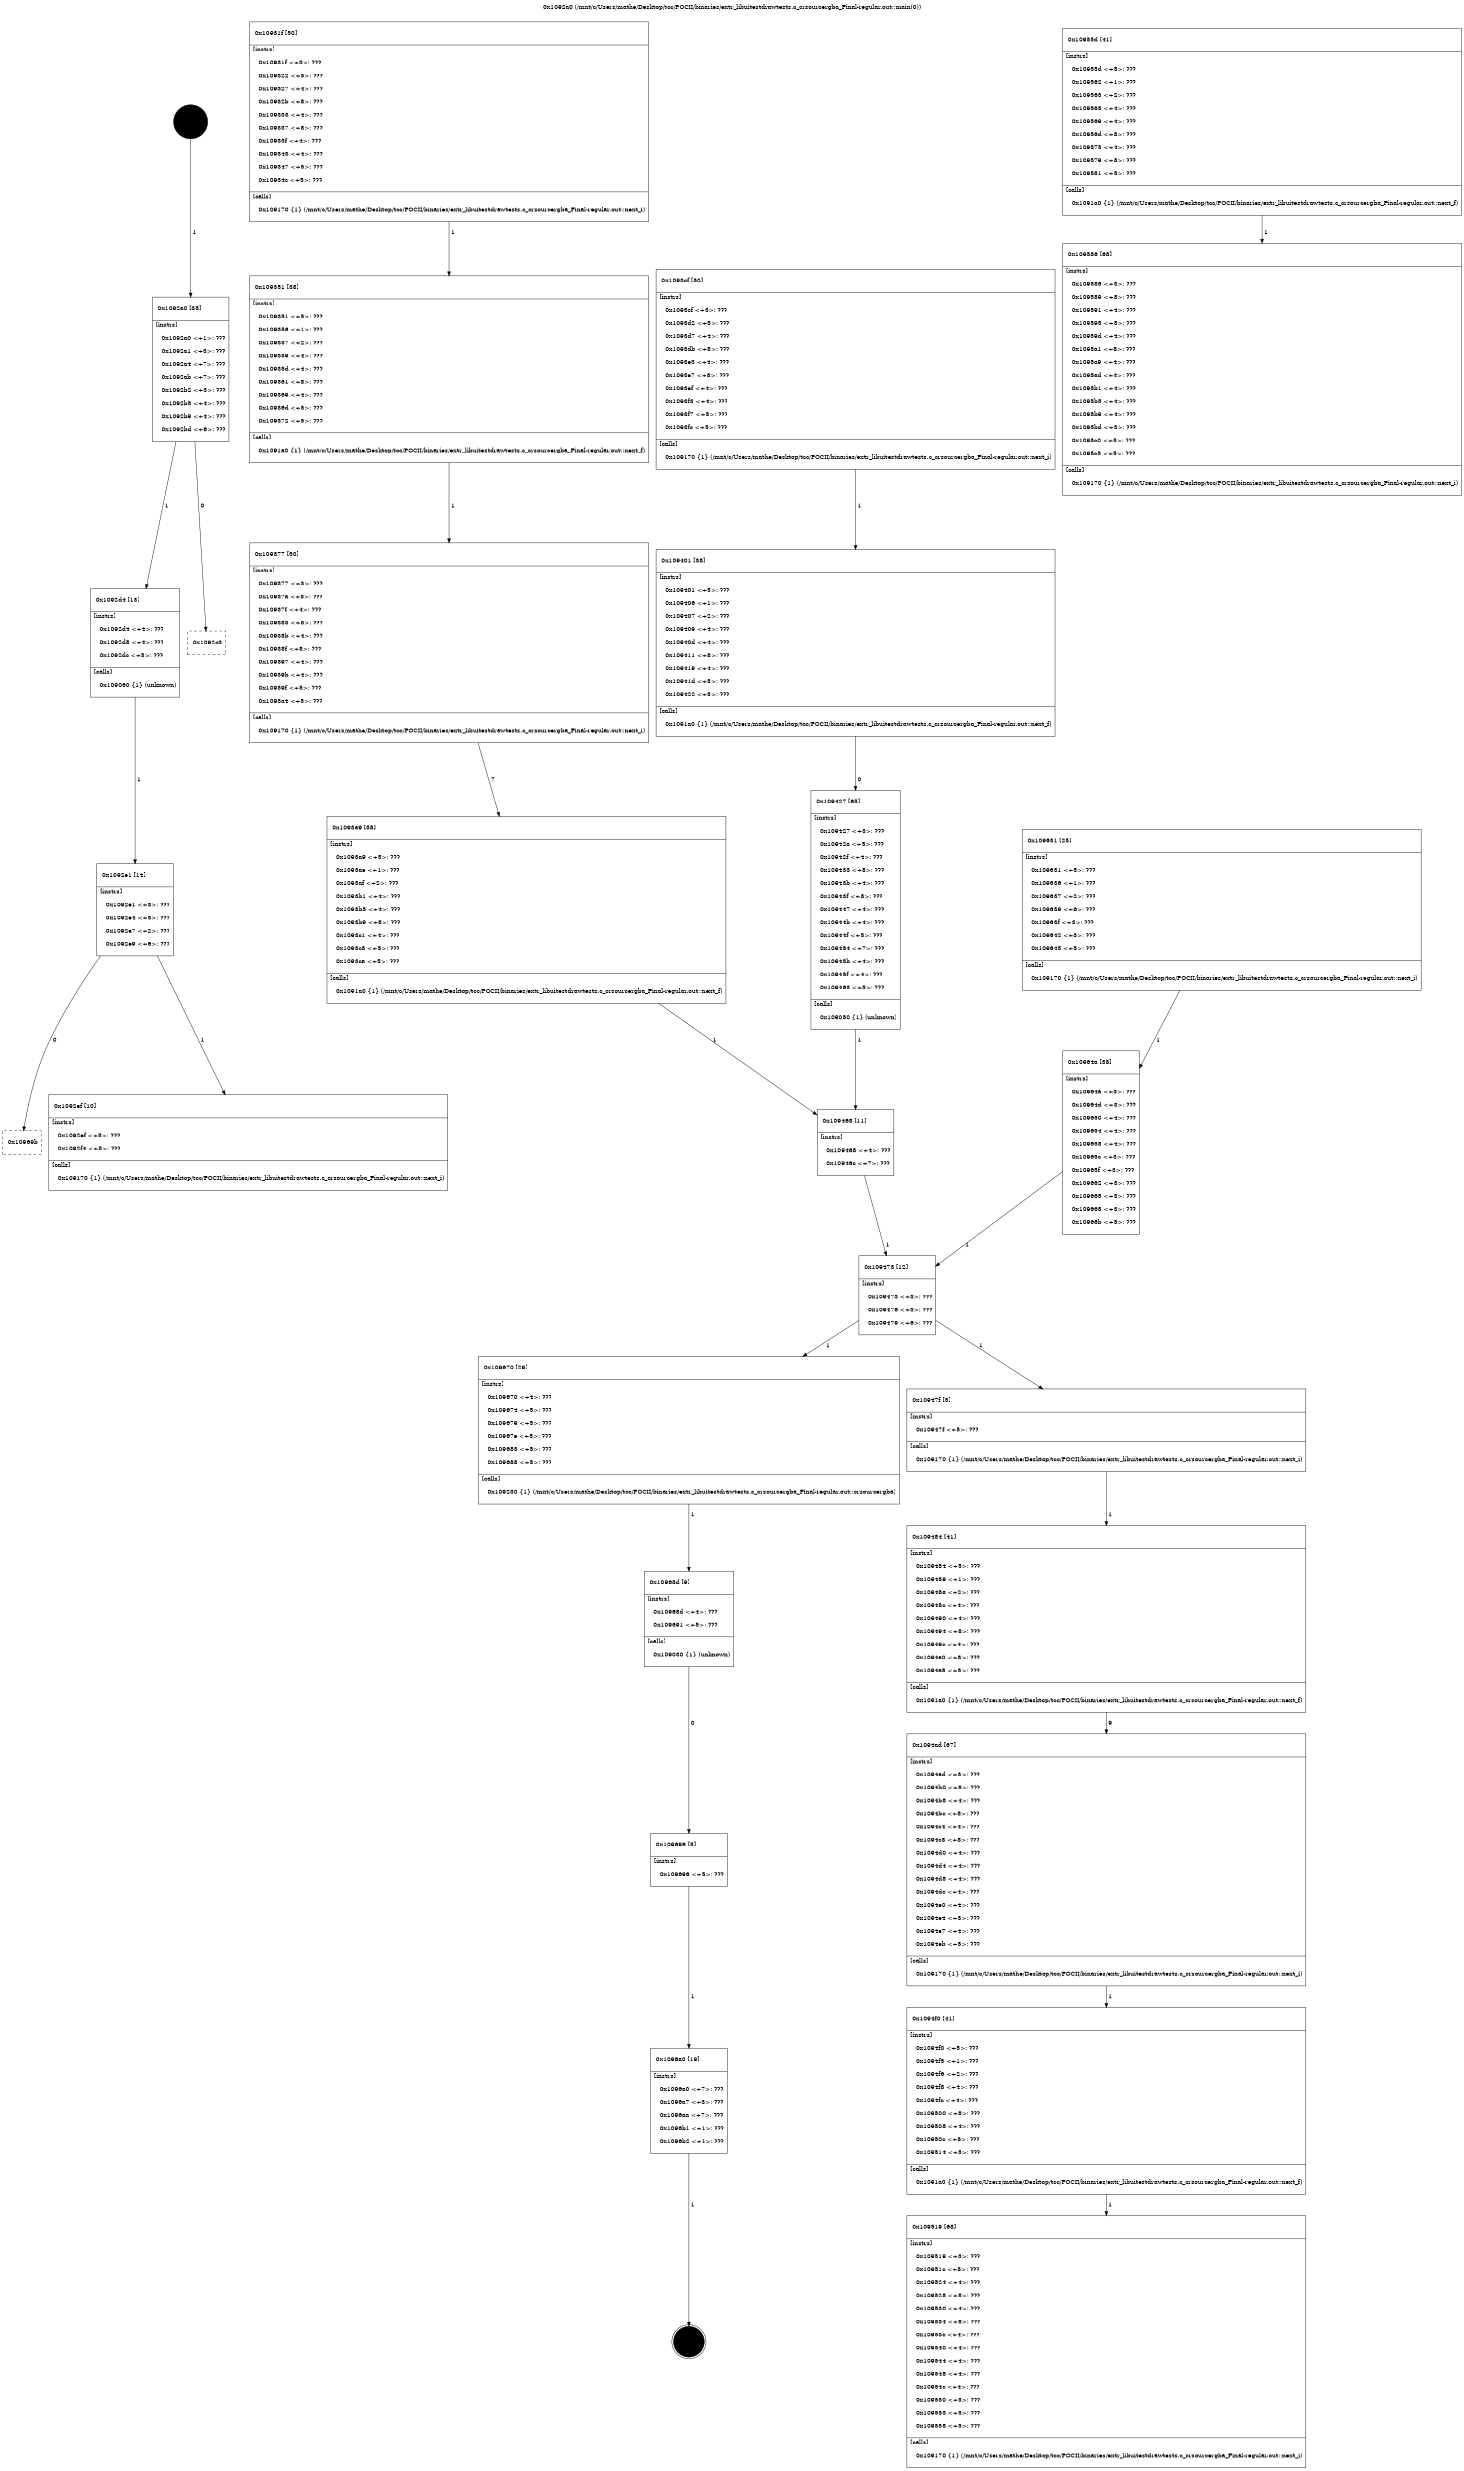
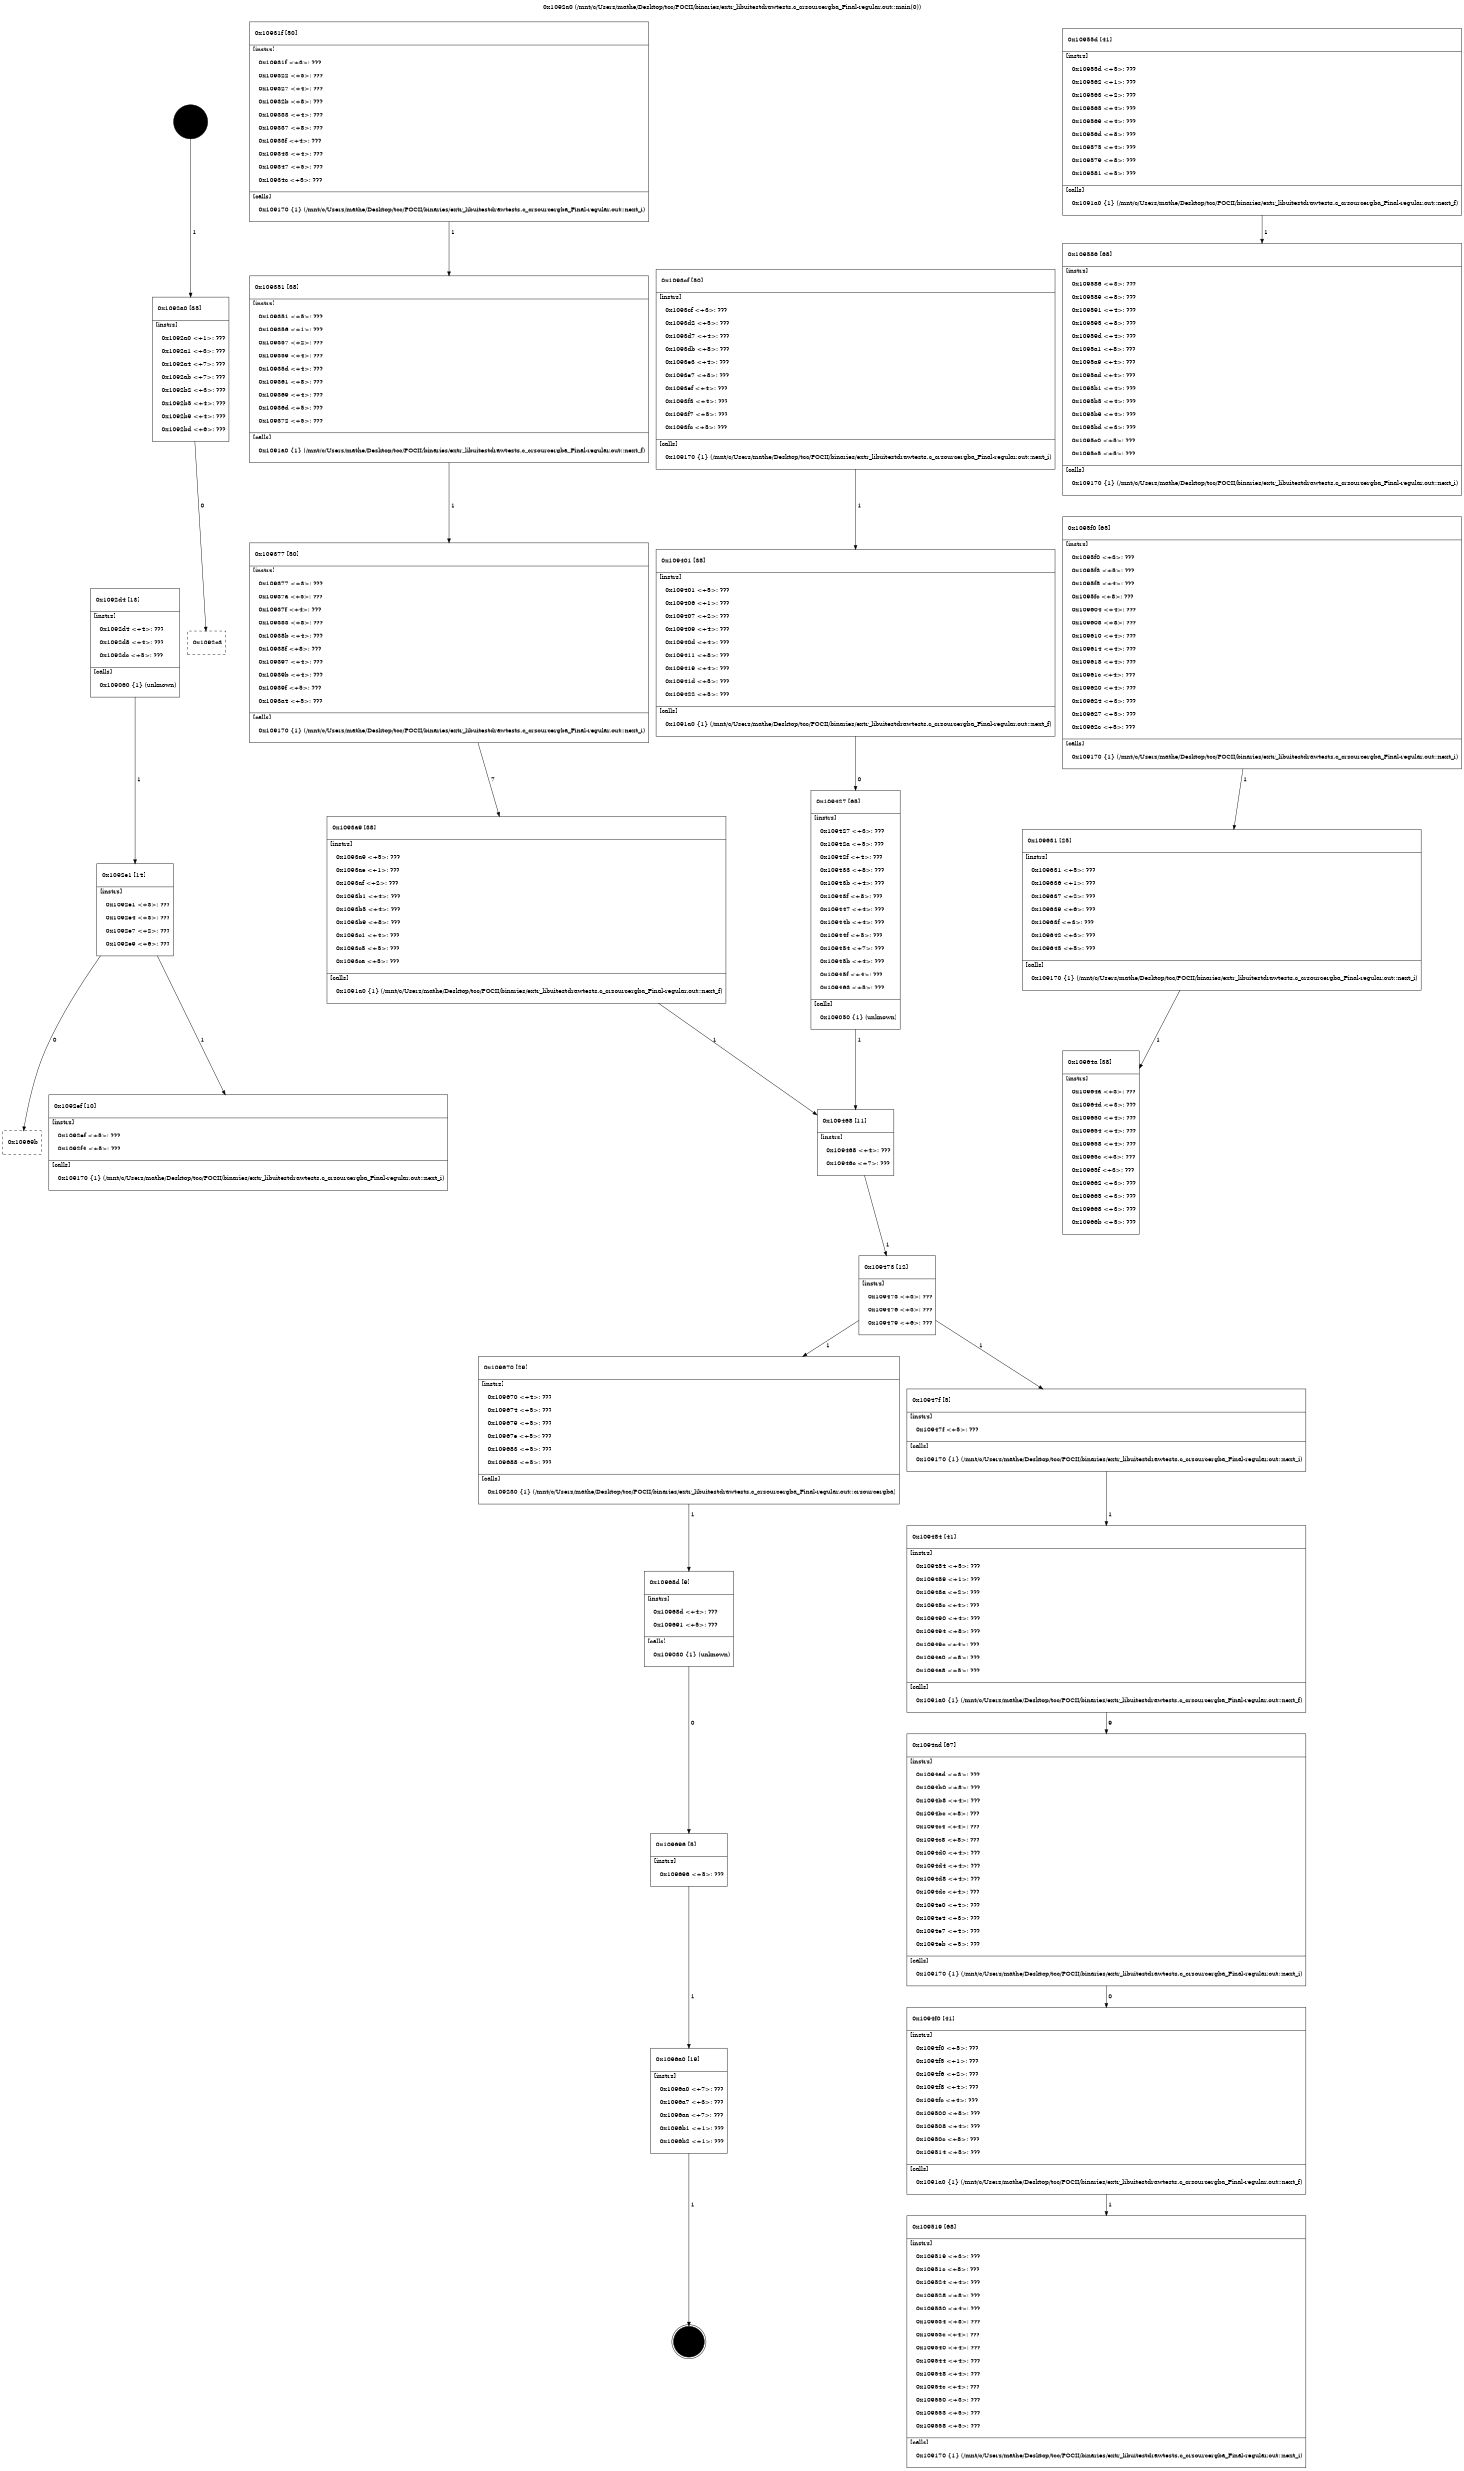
(161, 513) -> none
none -> (1262, 643)
(1001, 1218) -> none
(1109, 1997) -> (1109, 1997)
